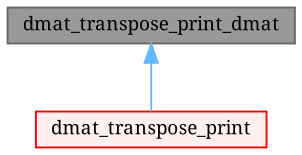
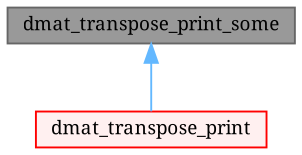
(151, 26) -> (151, 26)
